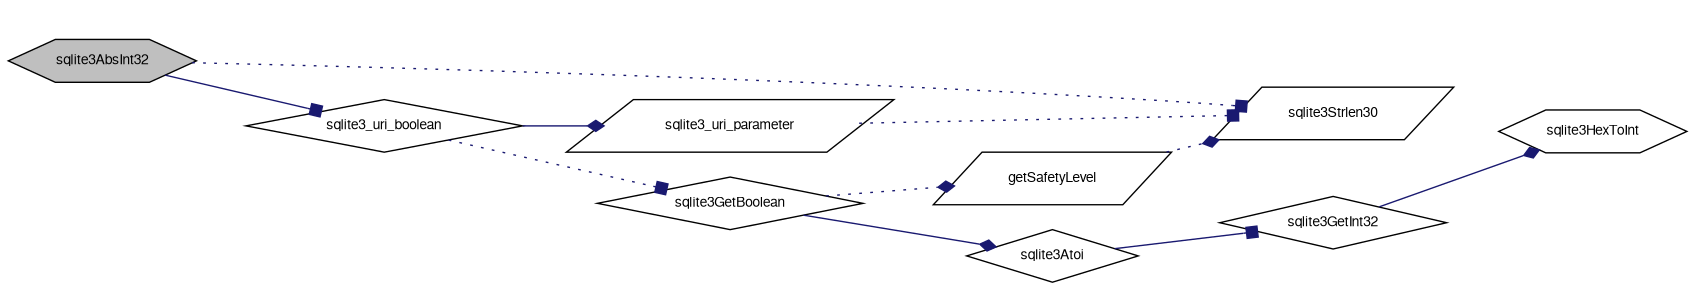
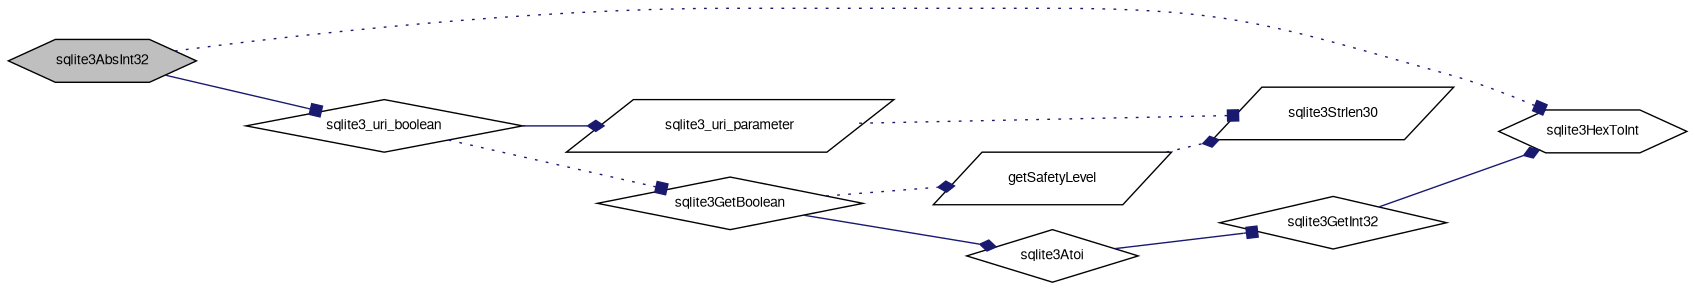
(713, 79) -> (859, 8)
